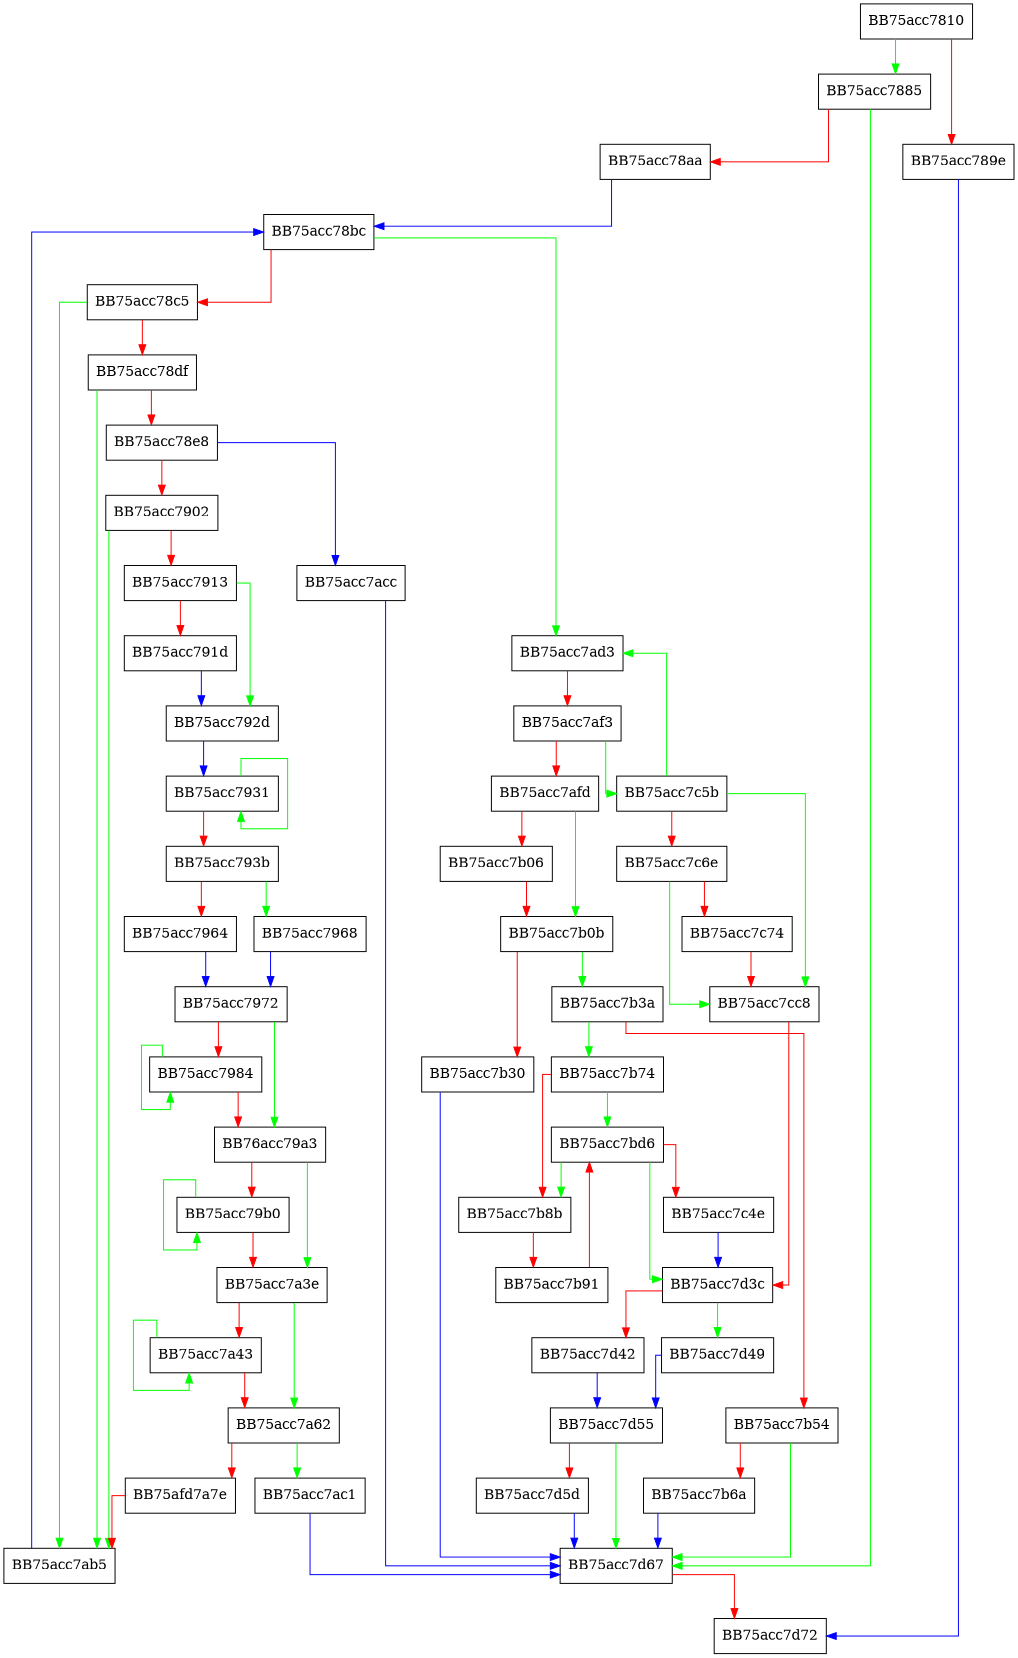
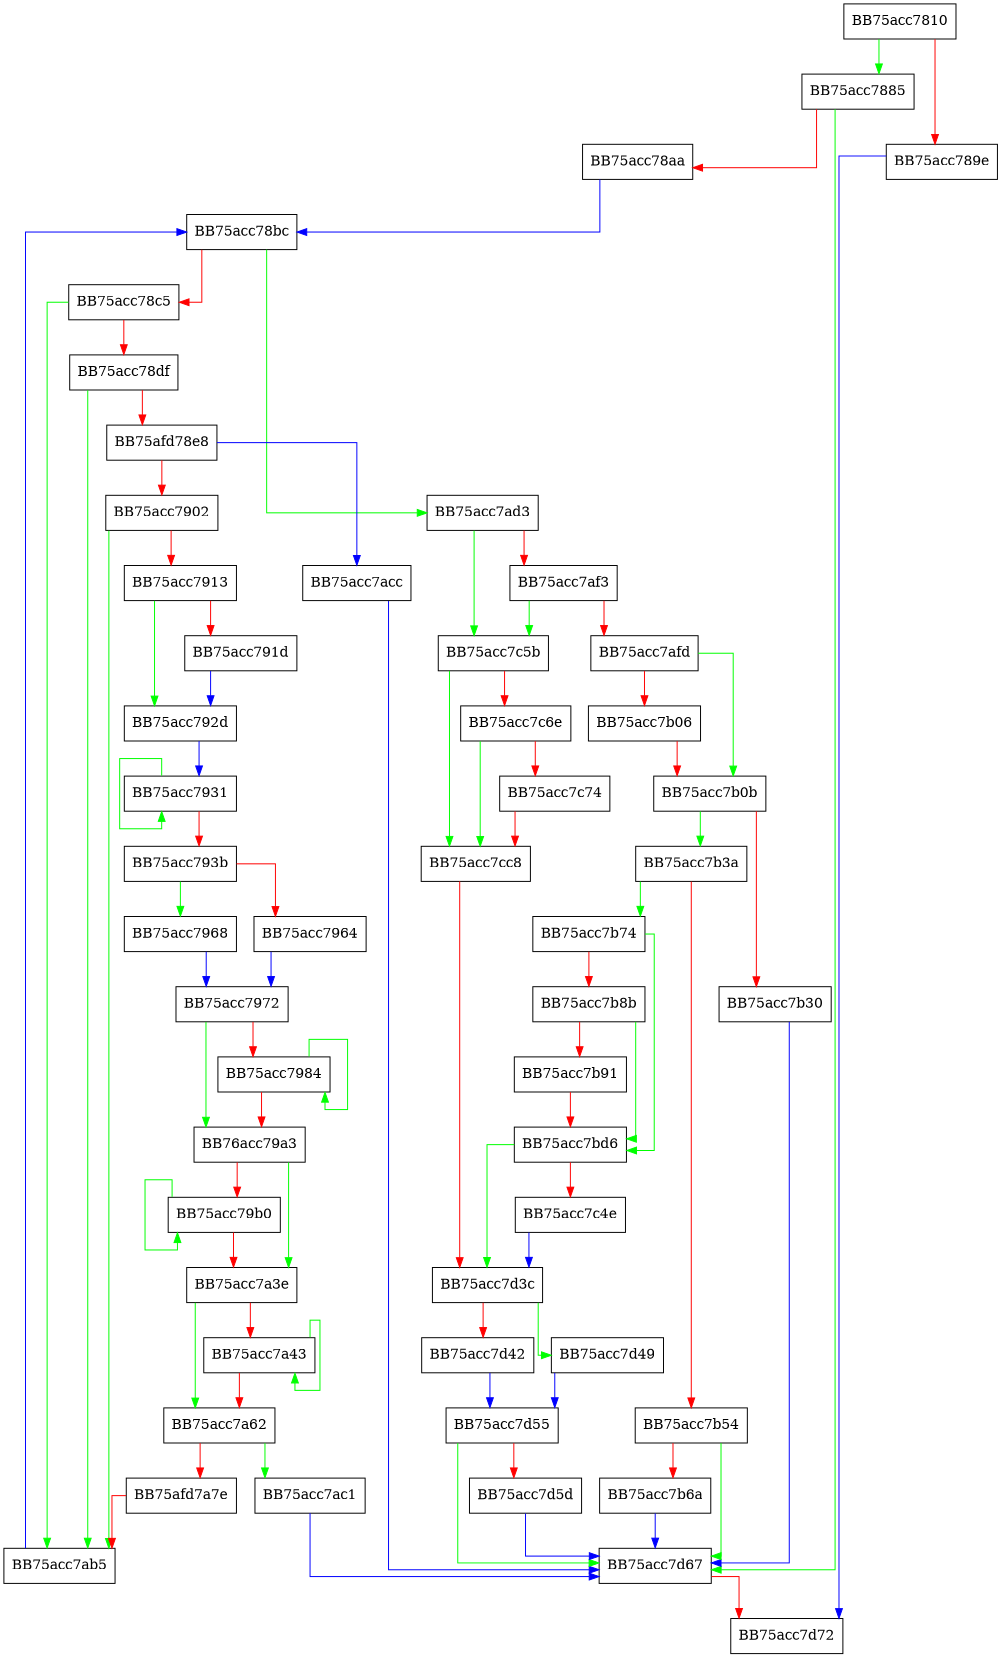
(162, 443) -> (162, 443)
(667, 698) -> (474, 578)
(561, 1175) -> (636, 1081)
